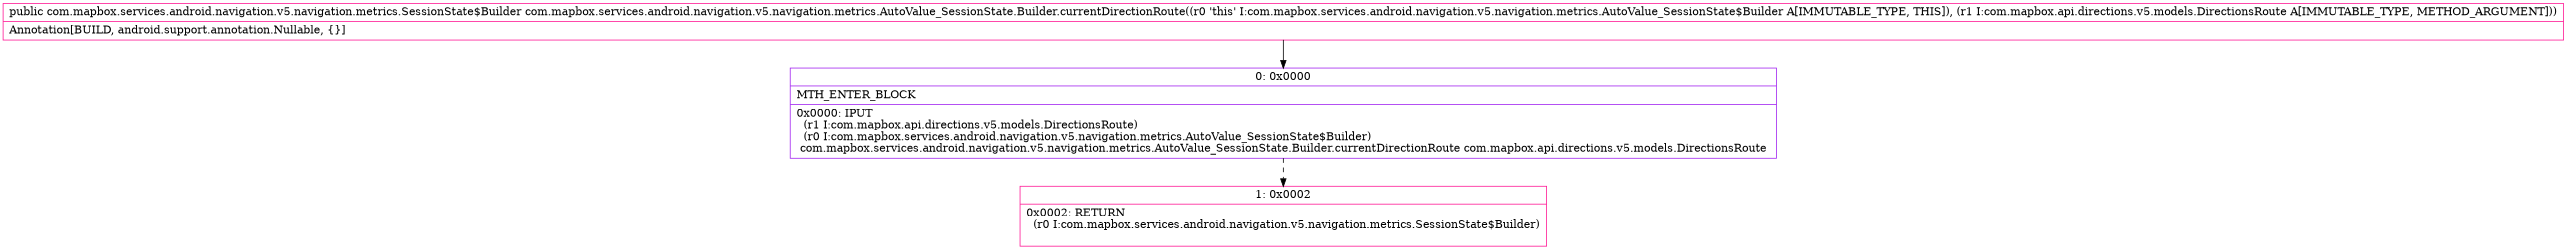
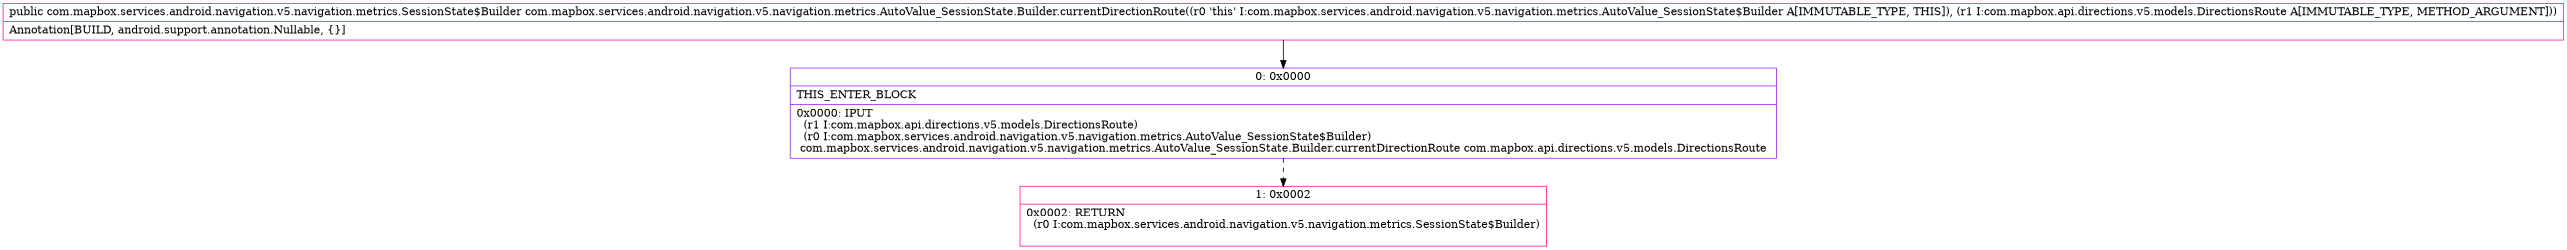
(856, 95) -> (856, 95)
